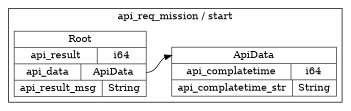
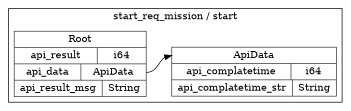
(175, 17) -> (175, 17)
